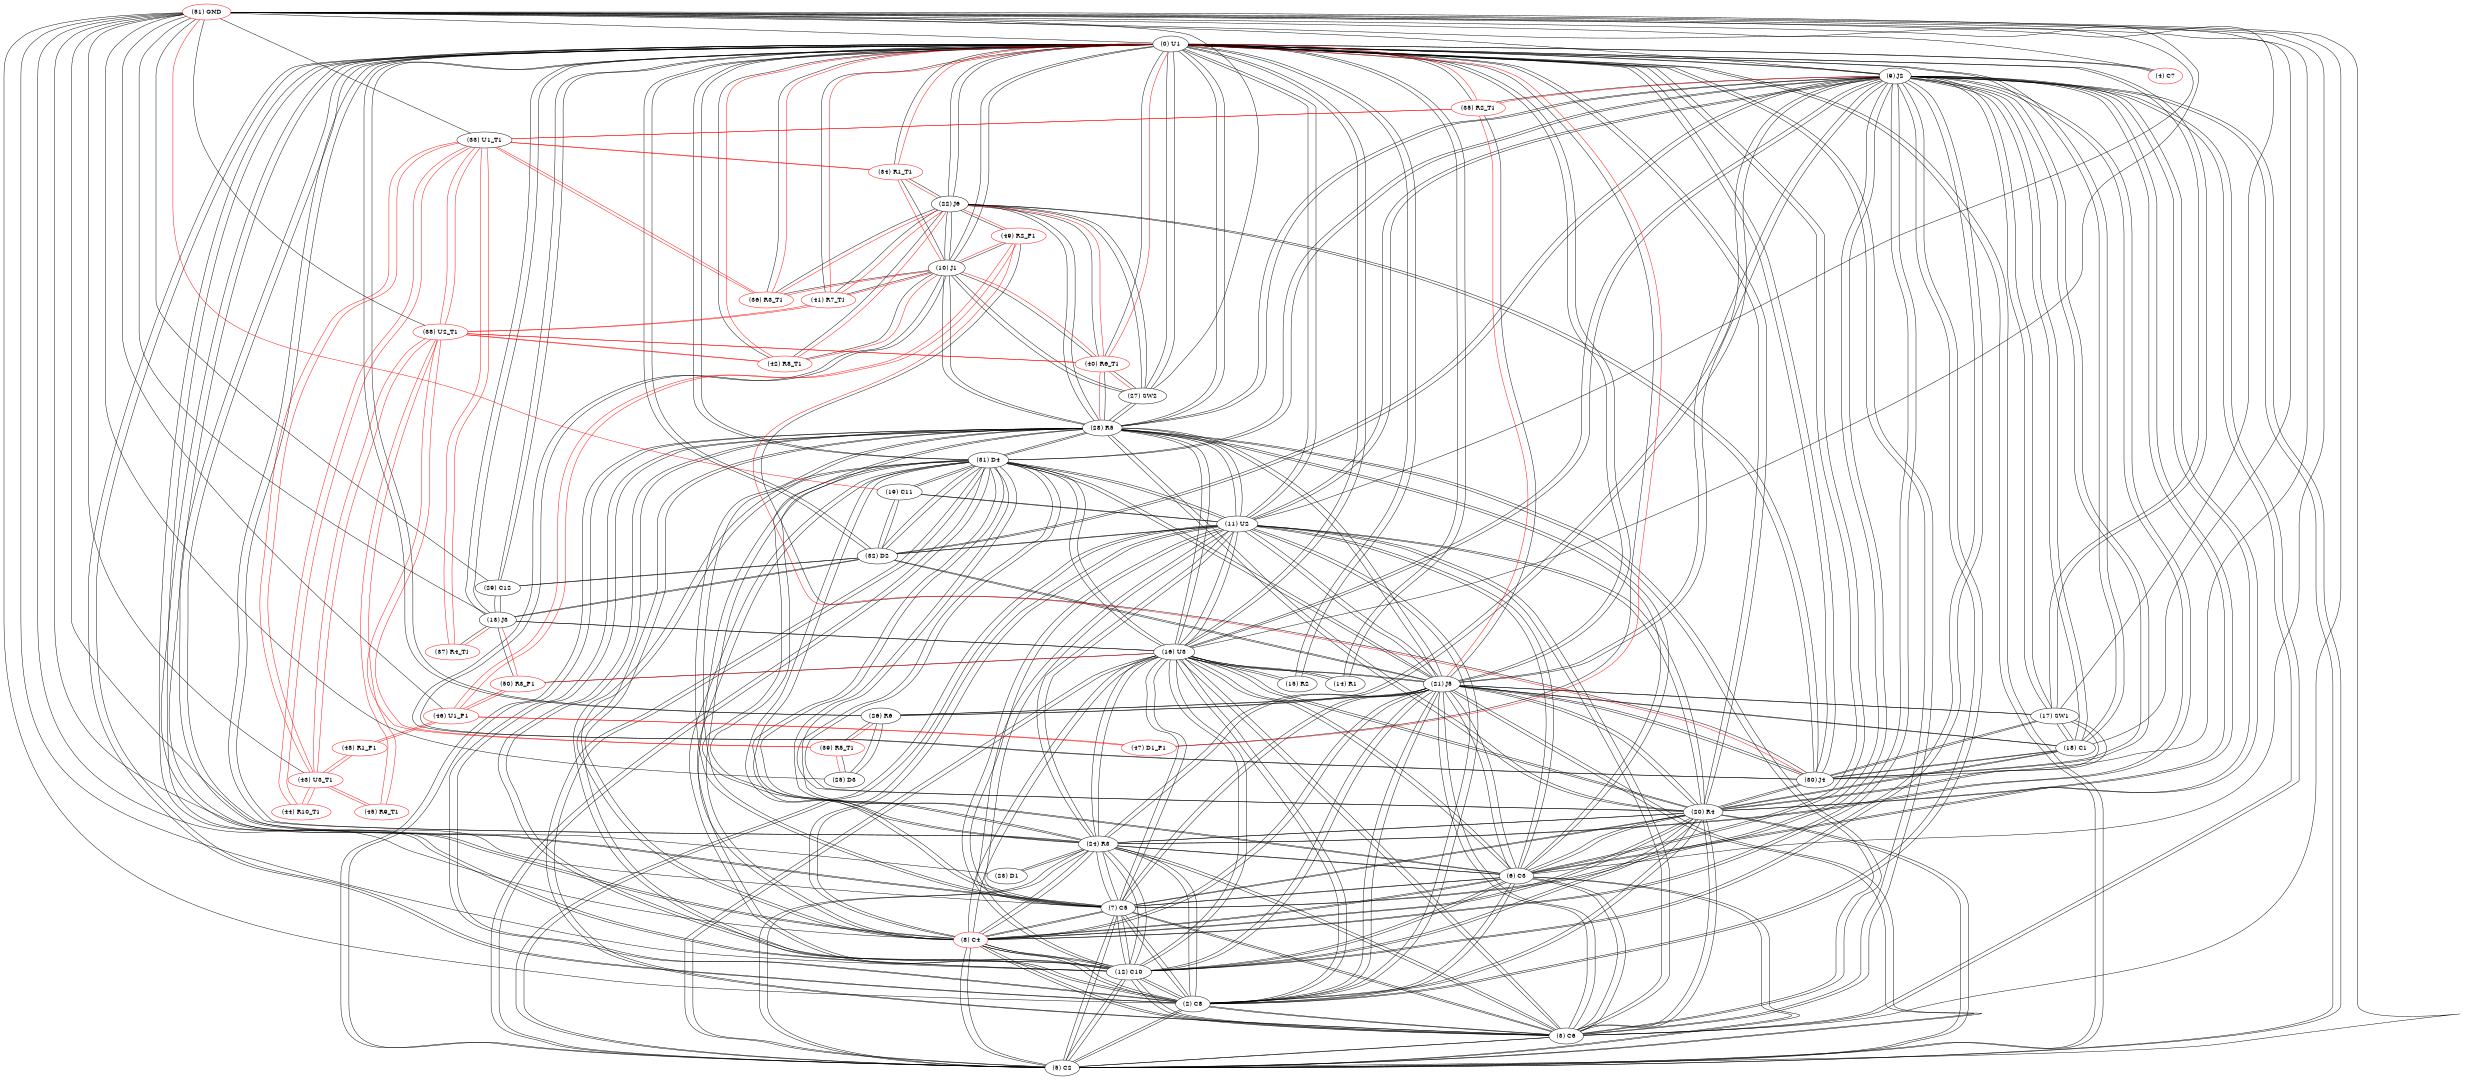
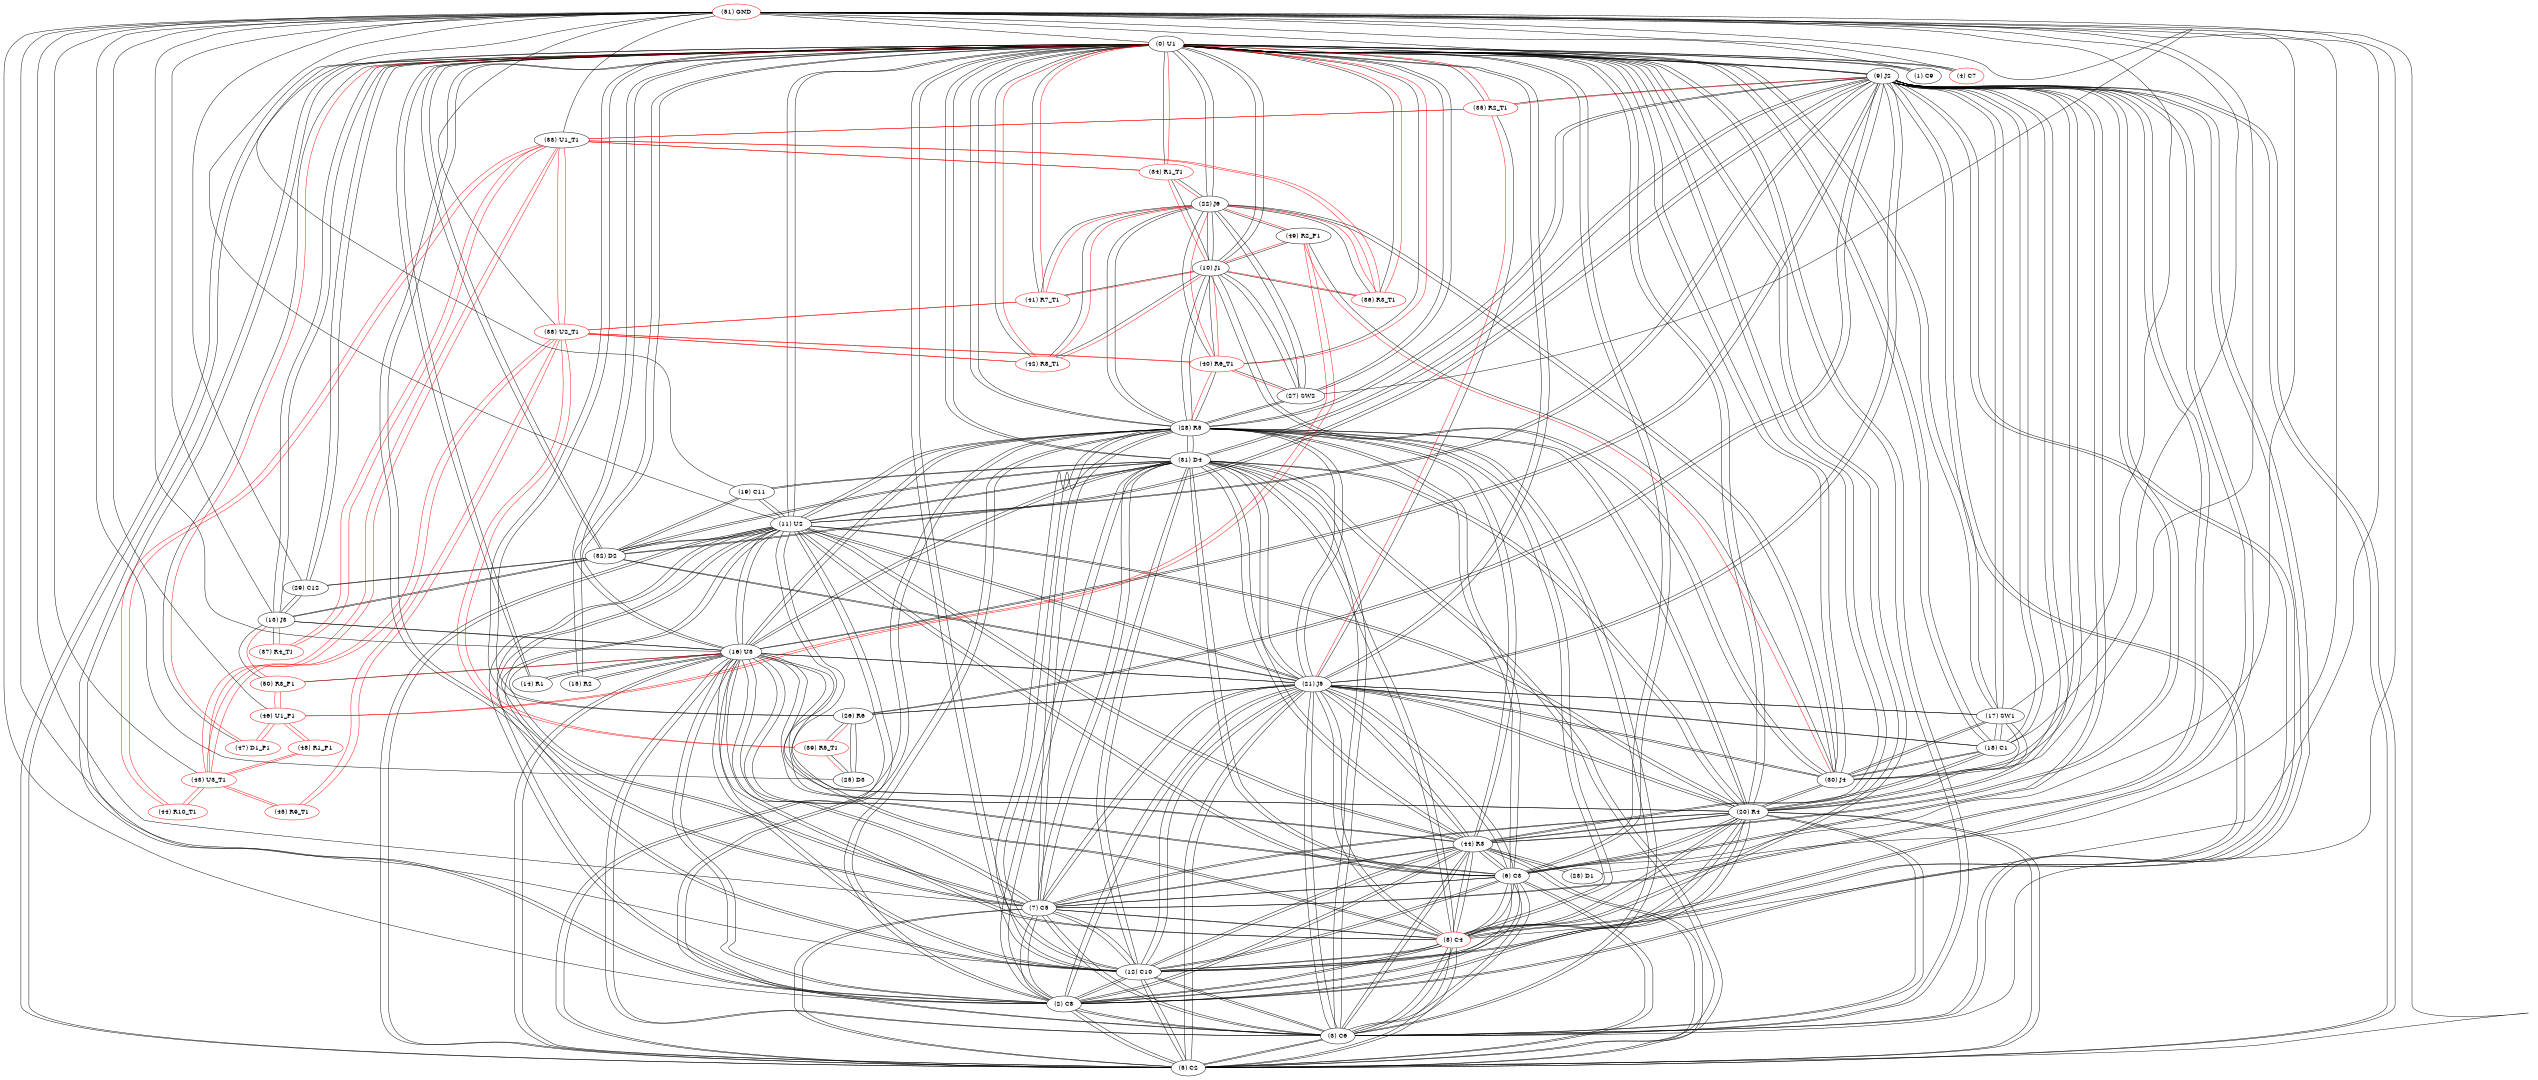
none -> (1924, 76)
(1019, 236) -> (1304, 236)
(344, 362) -> (275, 182)
(1098, 844) -> (1473, 844)
